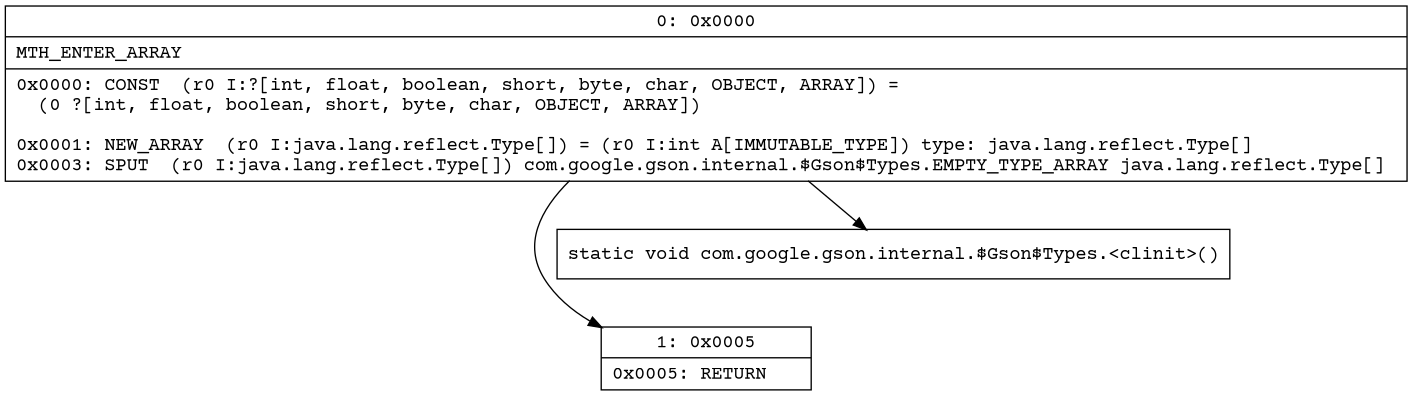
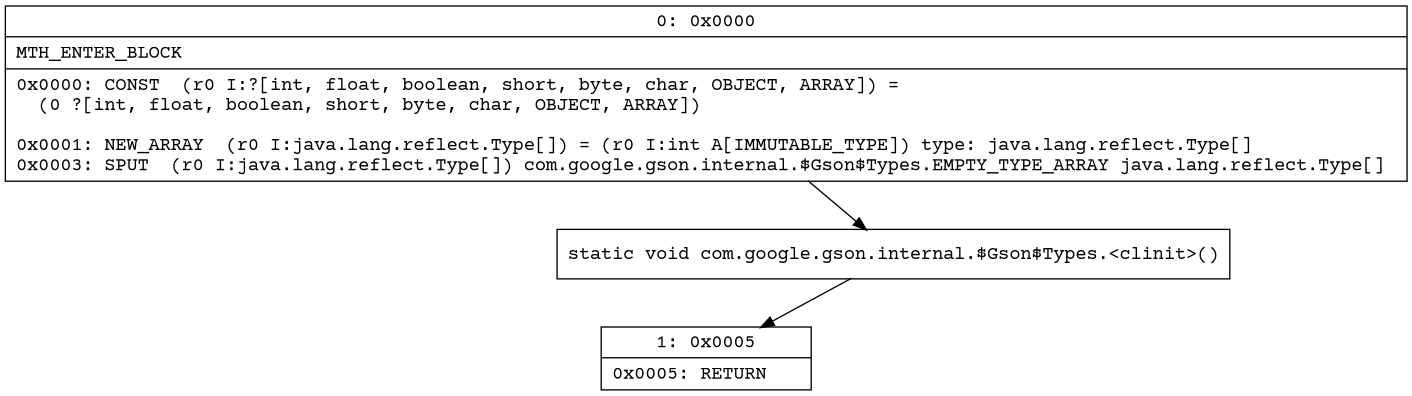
(99, 52) -> (99, 52)
(536, 257) -> (812, 300)
